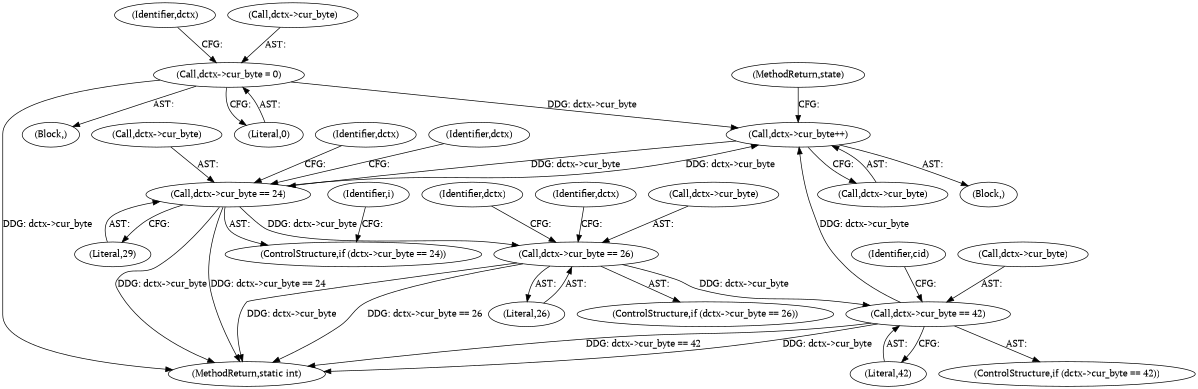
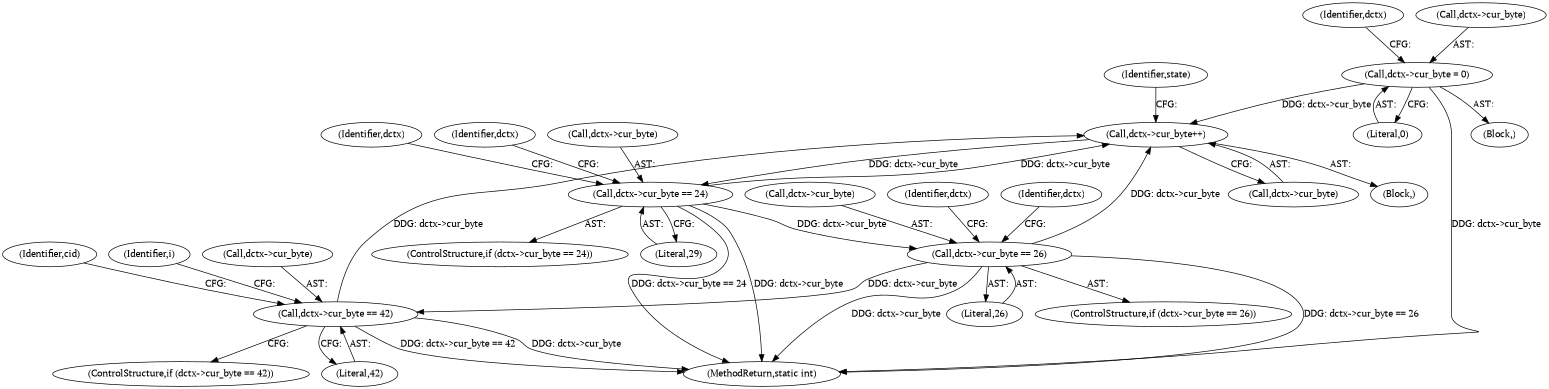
(798, 75) -> (1156, 75)
none -> (1101, 212)
(362, 221) -> (236, 282)
(1018, 344) -> (280, 344)
